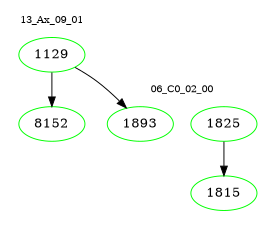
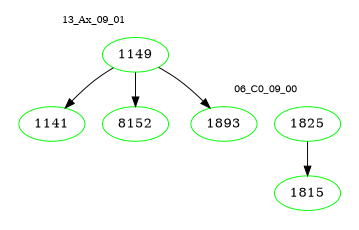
(52, 55) -> (136, 55)
(182, 90) -> (266, 90)
none -> (52, 124)
